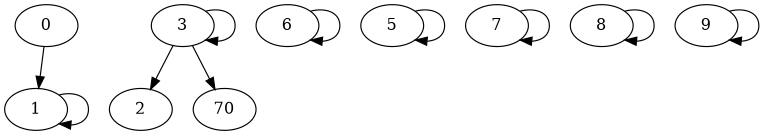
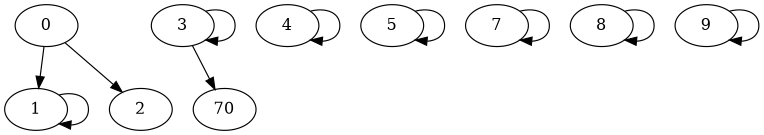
(287, 26) -> (287, 26)
(164, 62) -> (89, 64)
